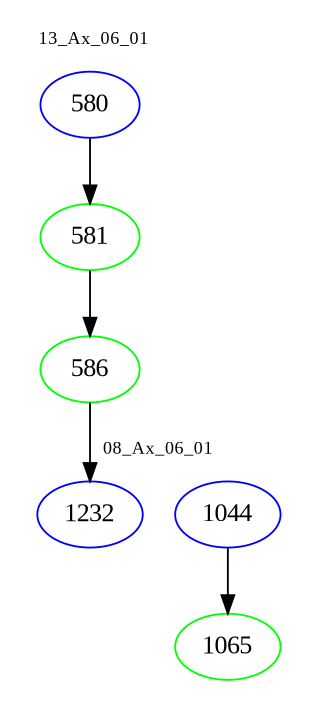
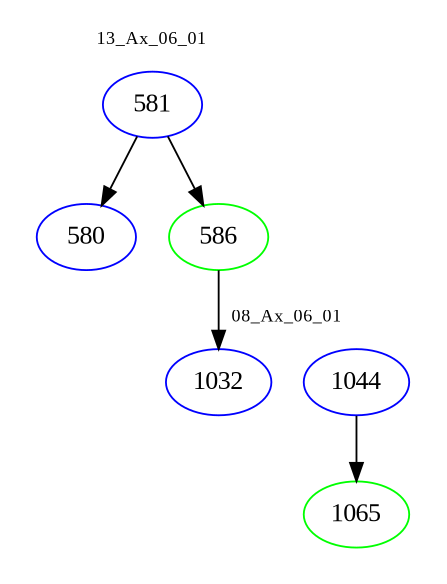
(90, 162) -> (124, 163)
(90, 237) -> (153, 105)
(90, 514) -> (219, 382)
